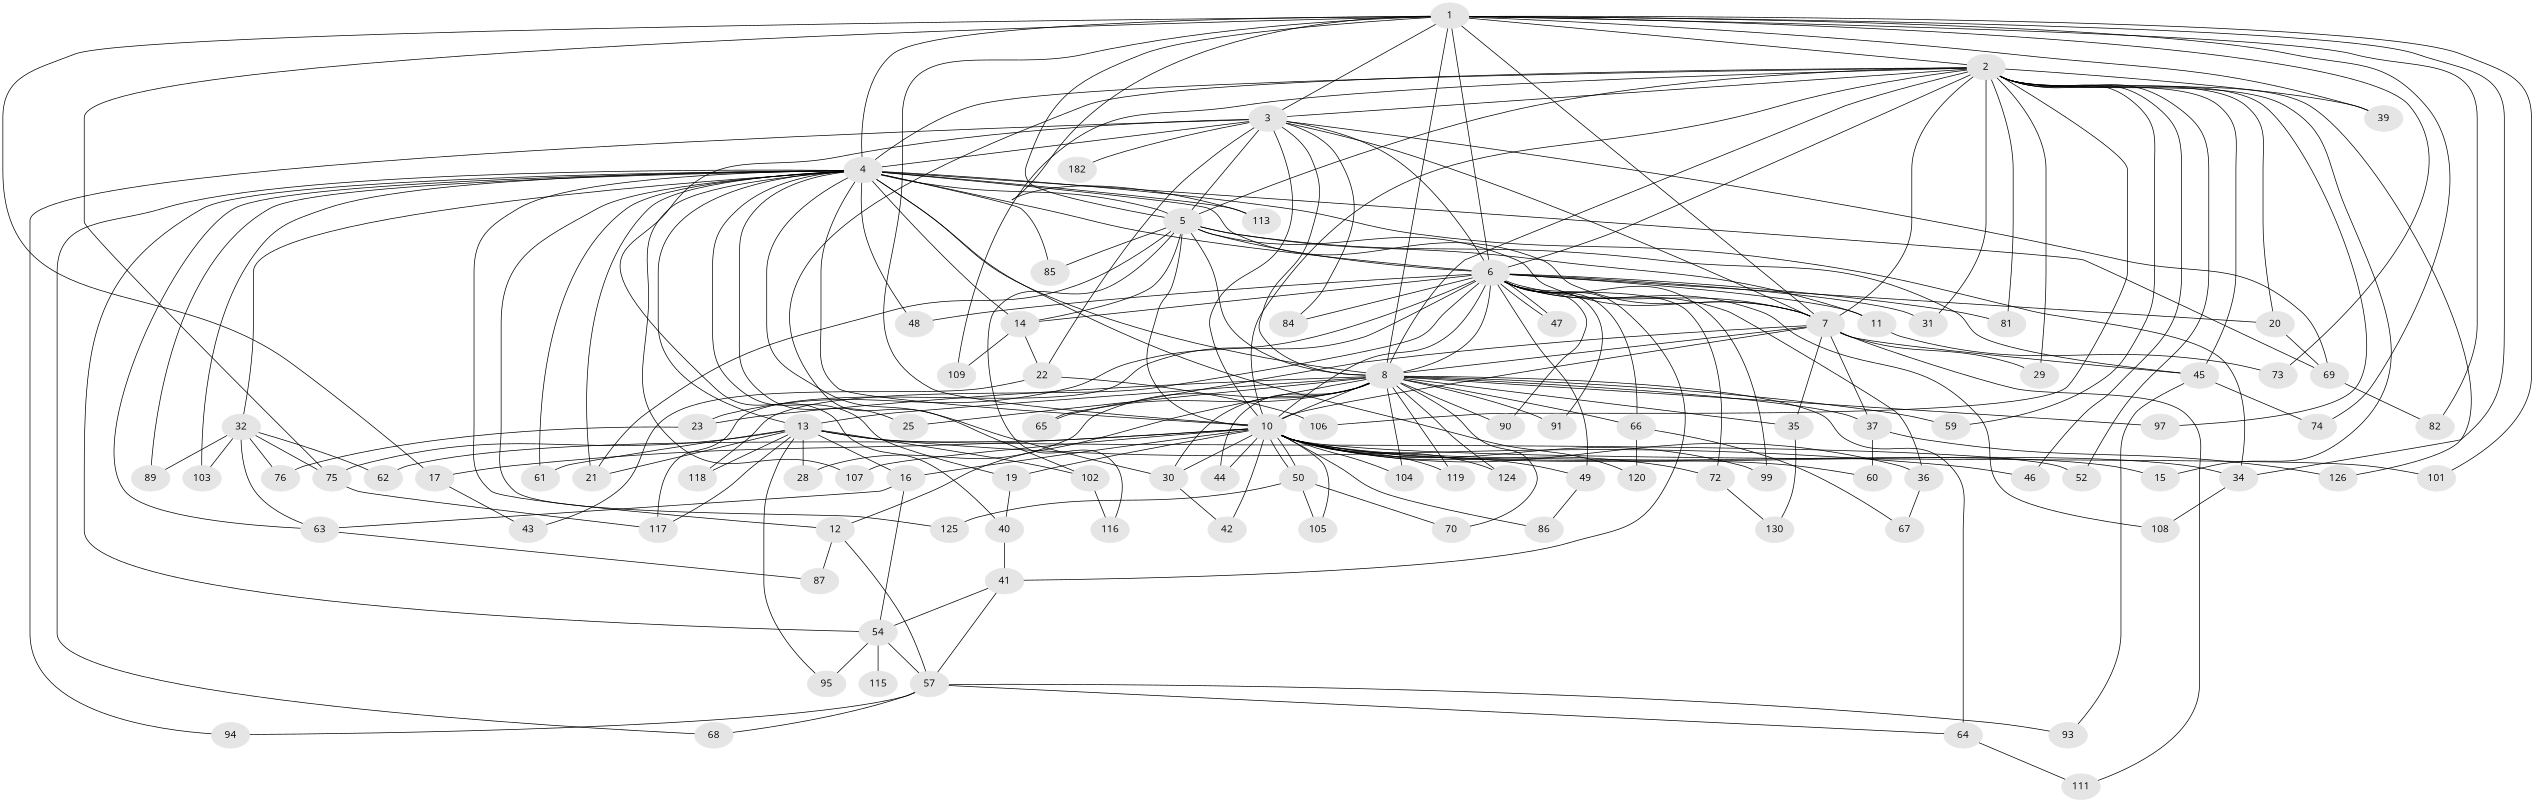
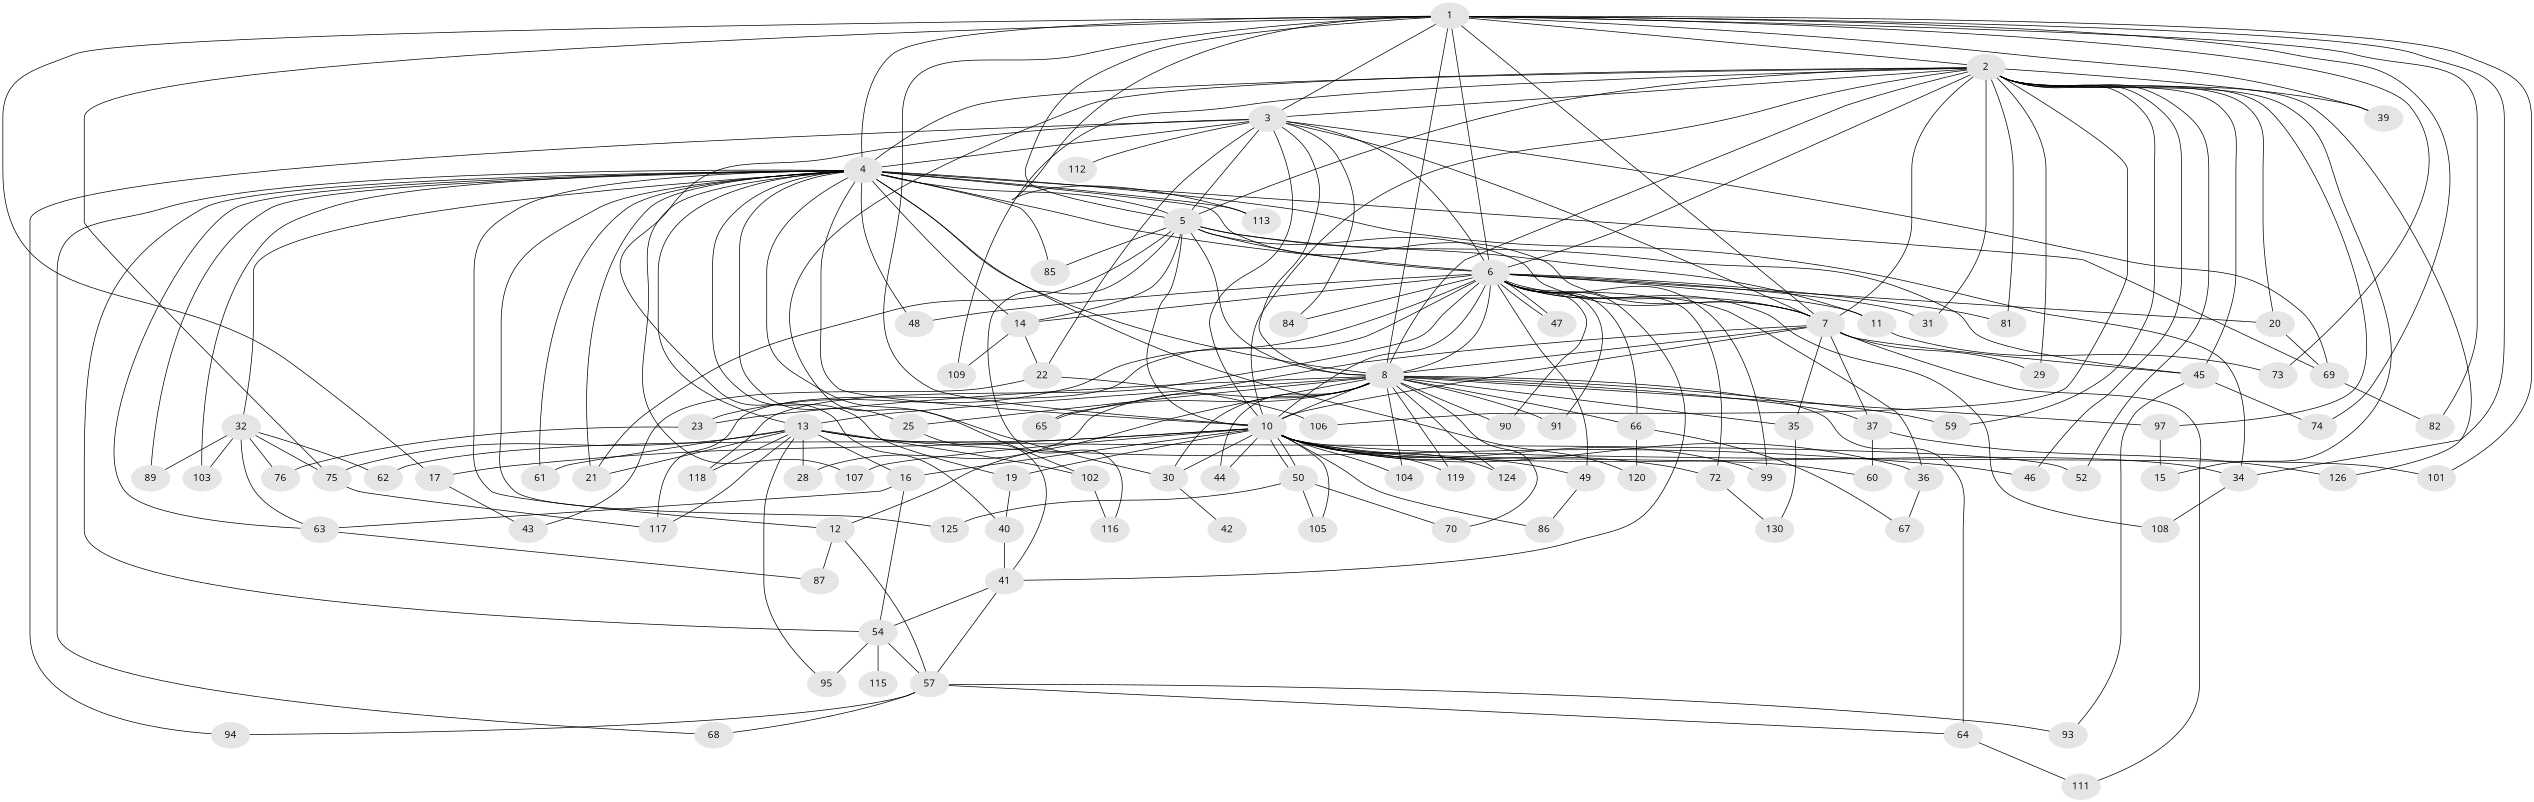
(1077, 170) -> (1077, 170)
(1712, 460) -> (2160, 452)
none -> (1044, 478)
(1250, 479) -> none
